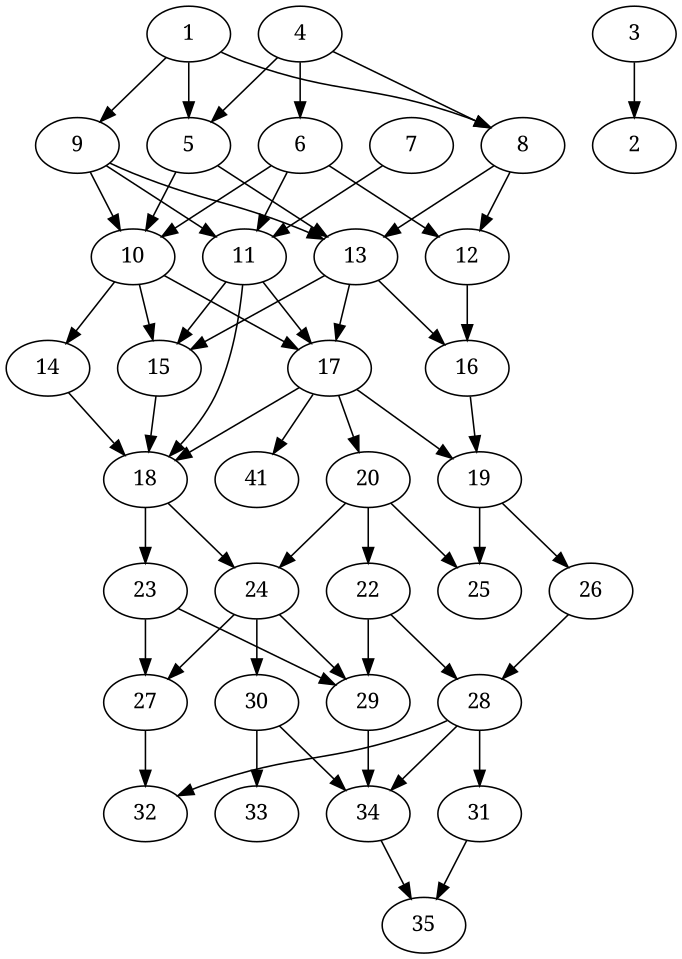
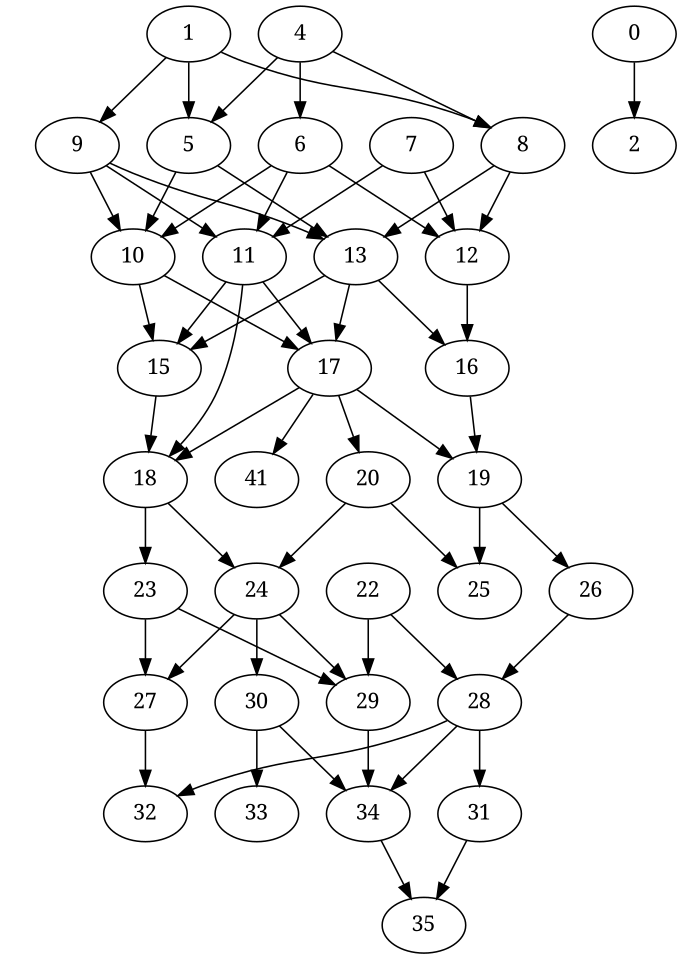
(634, 34) -> (634, 34)
none -> (435, 192)
(48, 368) -> none
(368, 528) -> none
